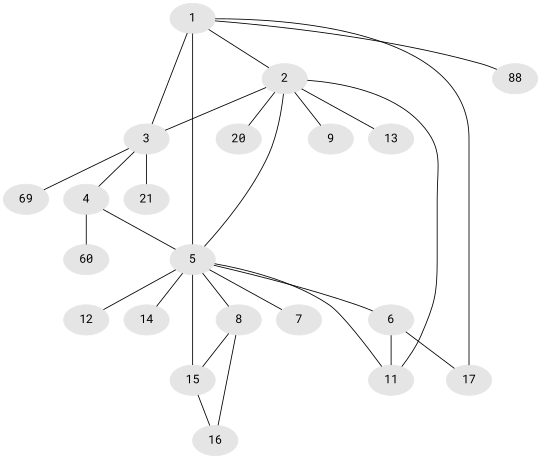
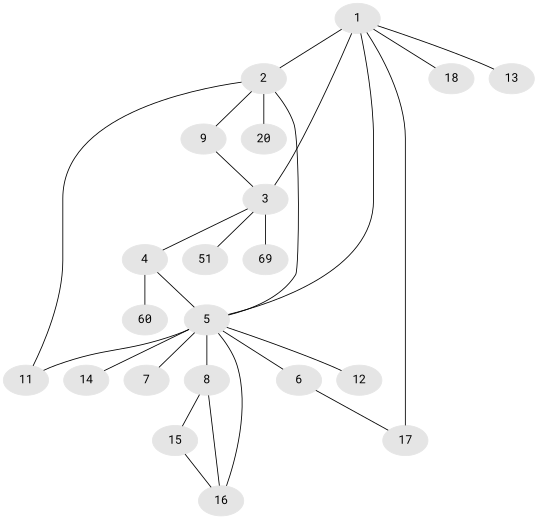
(515, 79) -> (451, 79)
(216, 109) -> (235, 169)
(338, 109) -> (436, 46)
(147, 199) -> (205, 260)
(193, 320) -> (242, 408)
(391, 350) -> none
